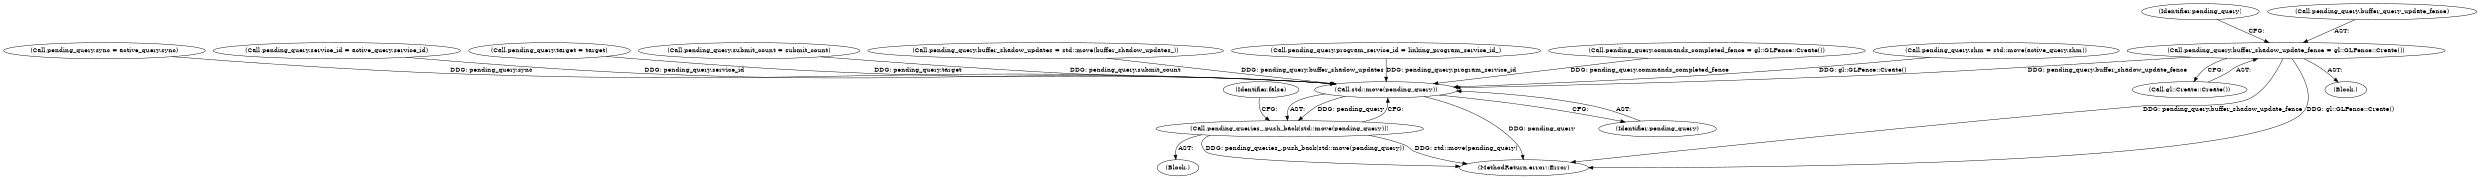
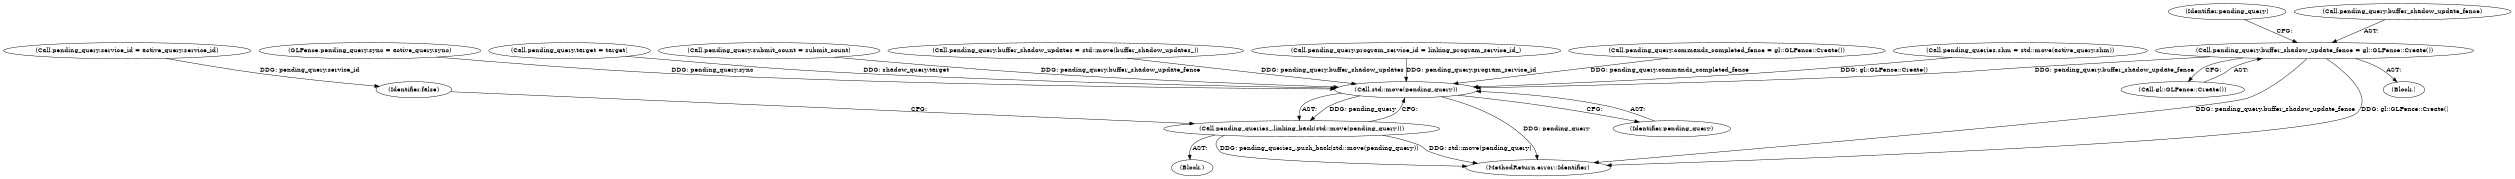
(2372, 12) -> (2403, 12)
(104, 51) -> (370, 51)
(1996, 51) -> (2020, 51)
(918, 70) -> (906, 70)
(1125, 70) -> (1121, 70)
(683, 75) -> (270, 75)
(2190, 90) -> (2183, 90)
(1290, 129) -> (1302, 129)
(1524, 168) -> (1538, 168)
